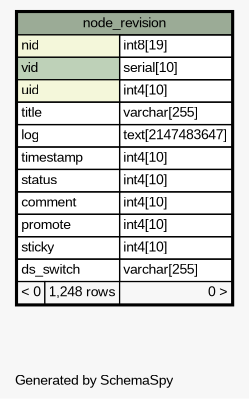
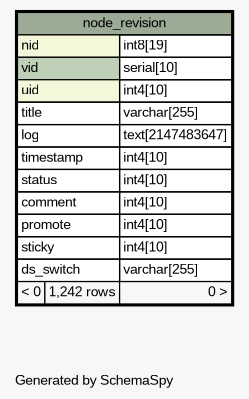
(82, 292) -> (82, 292)
